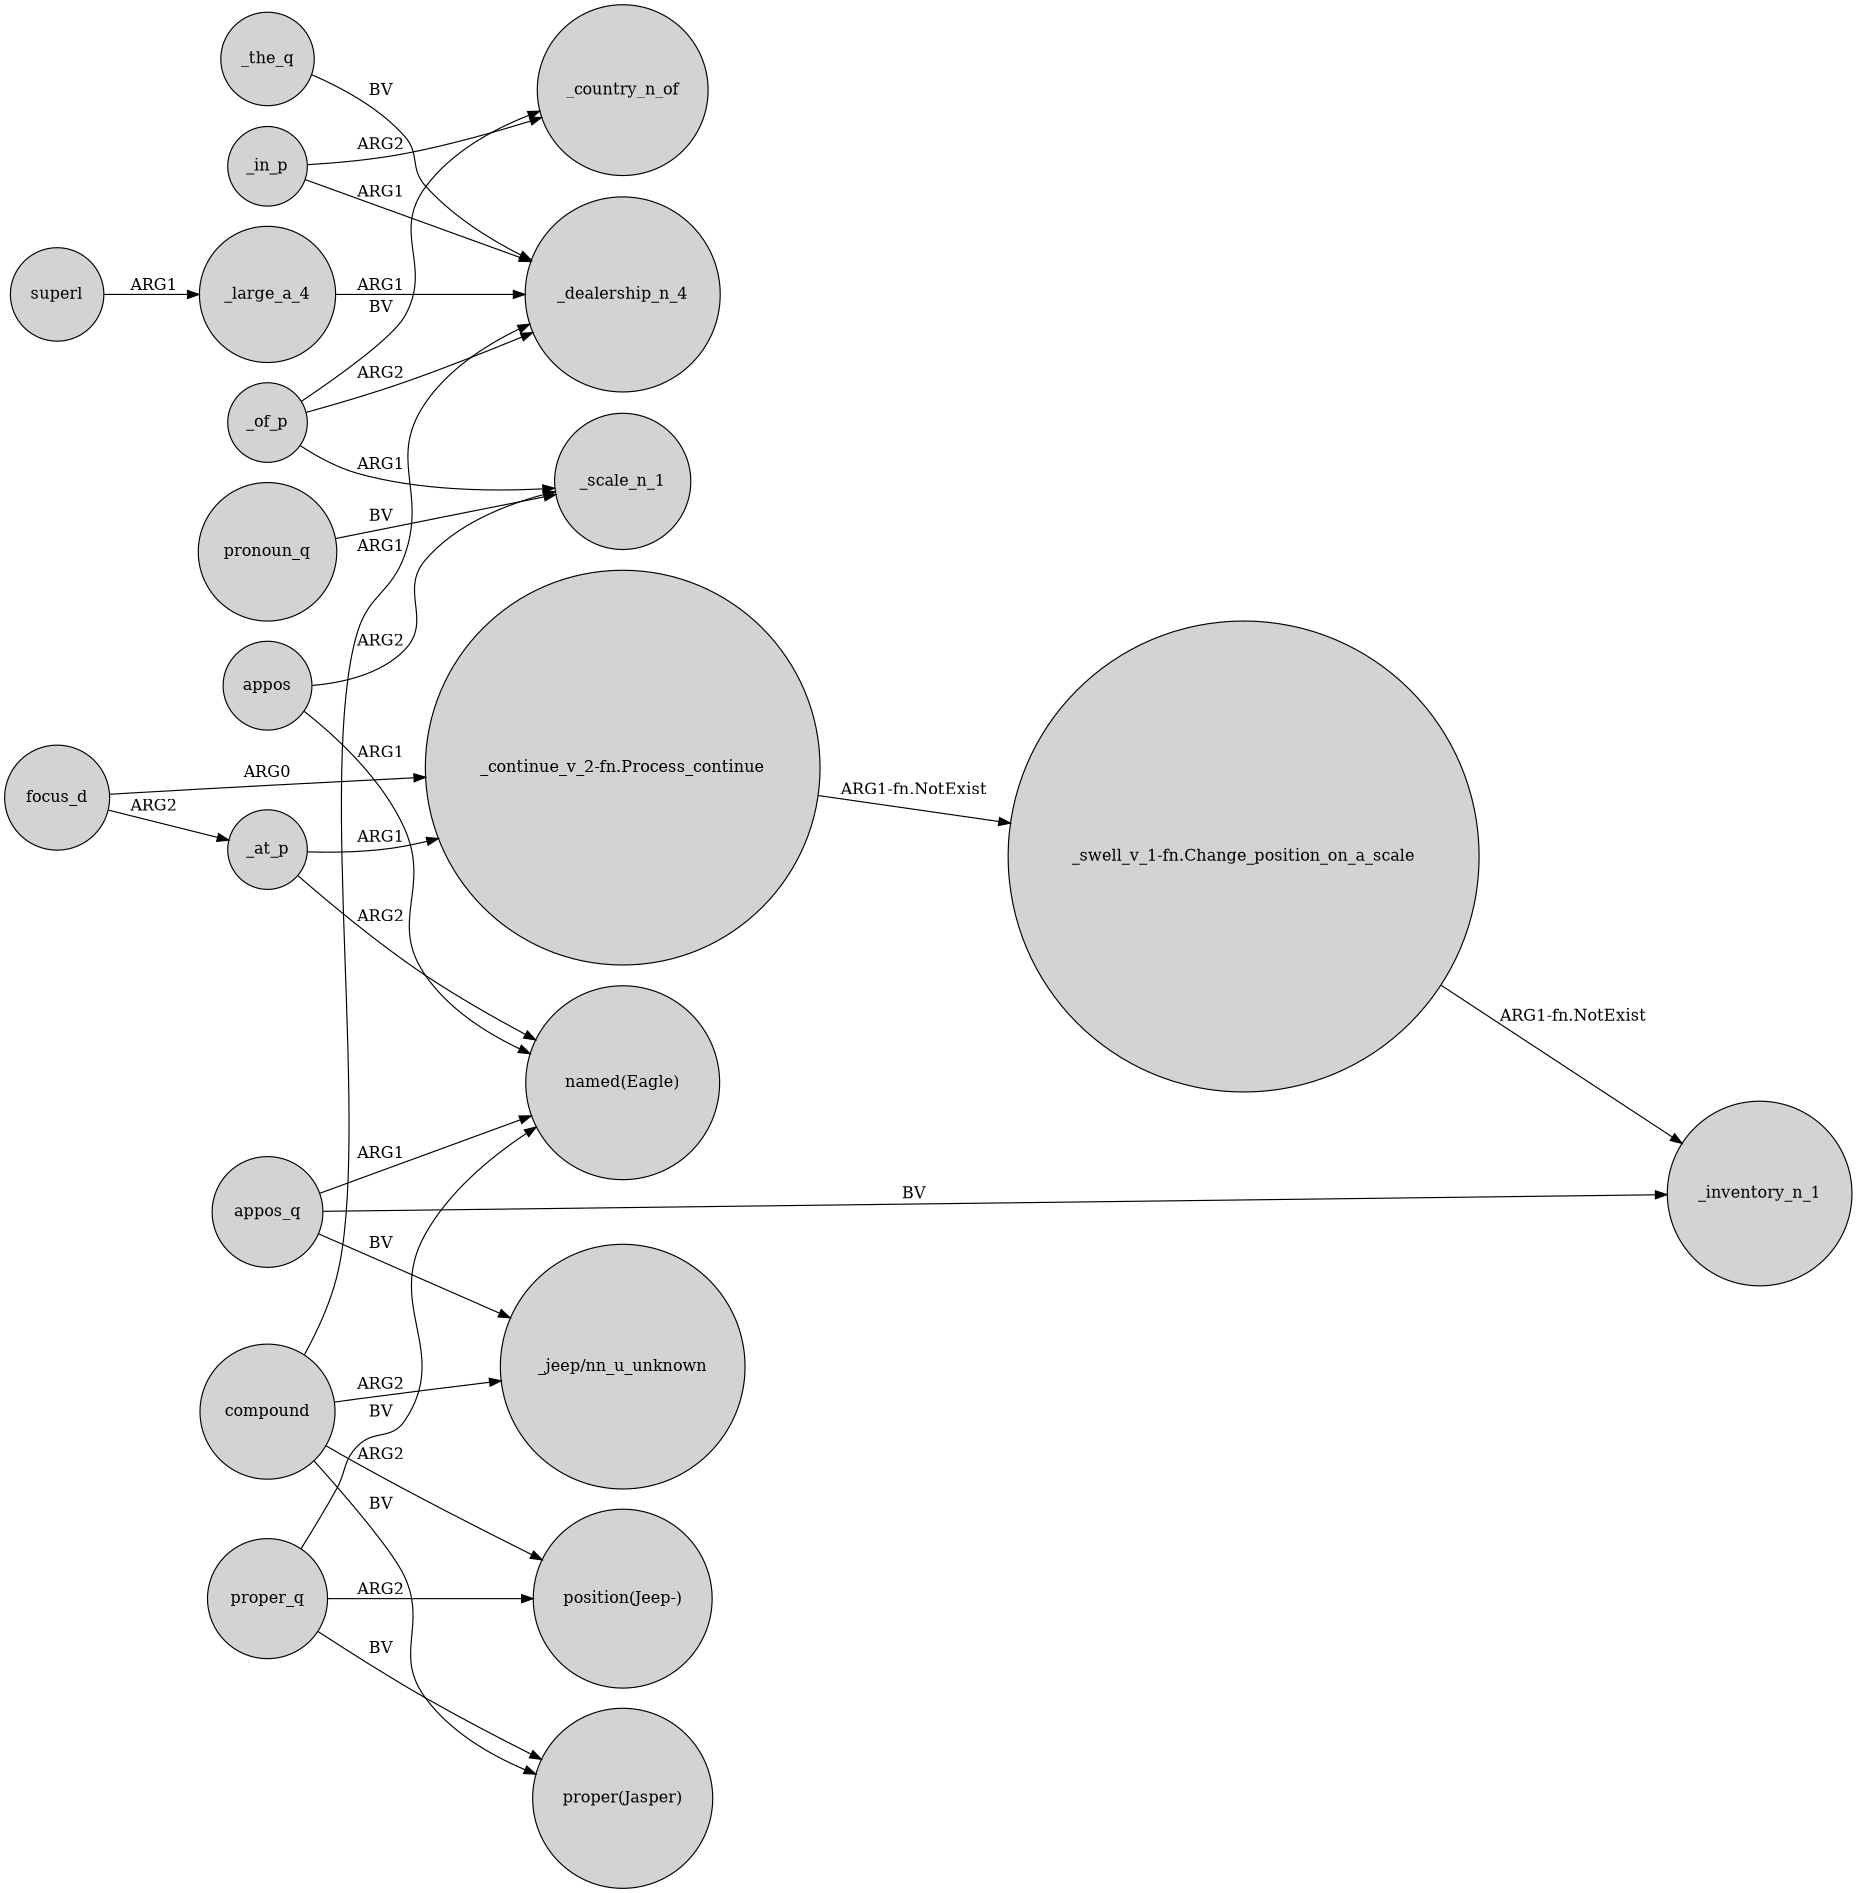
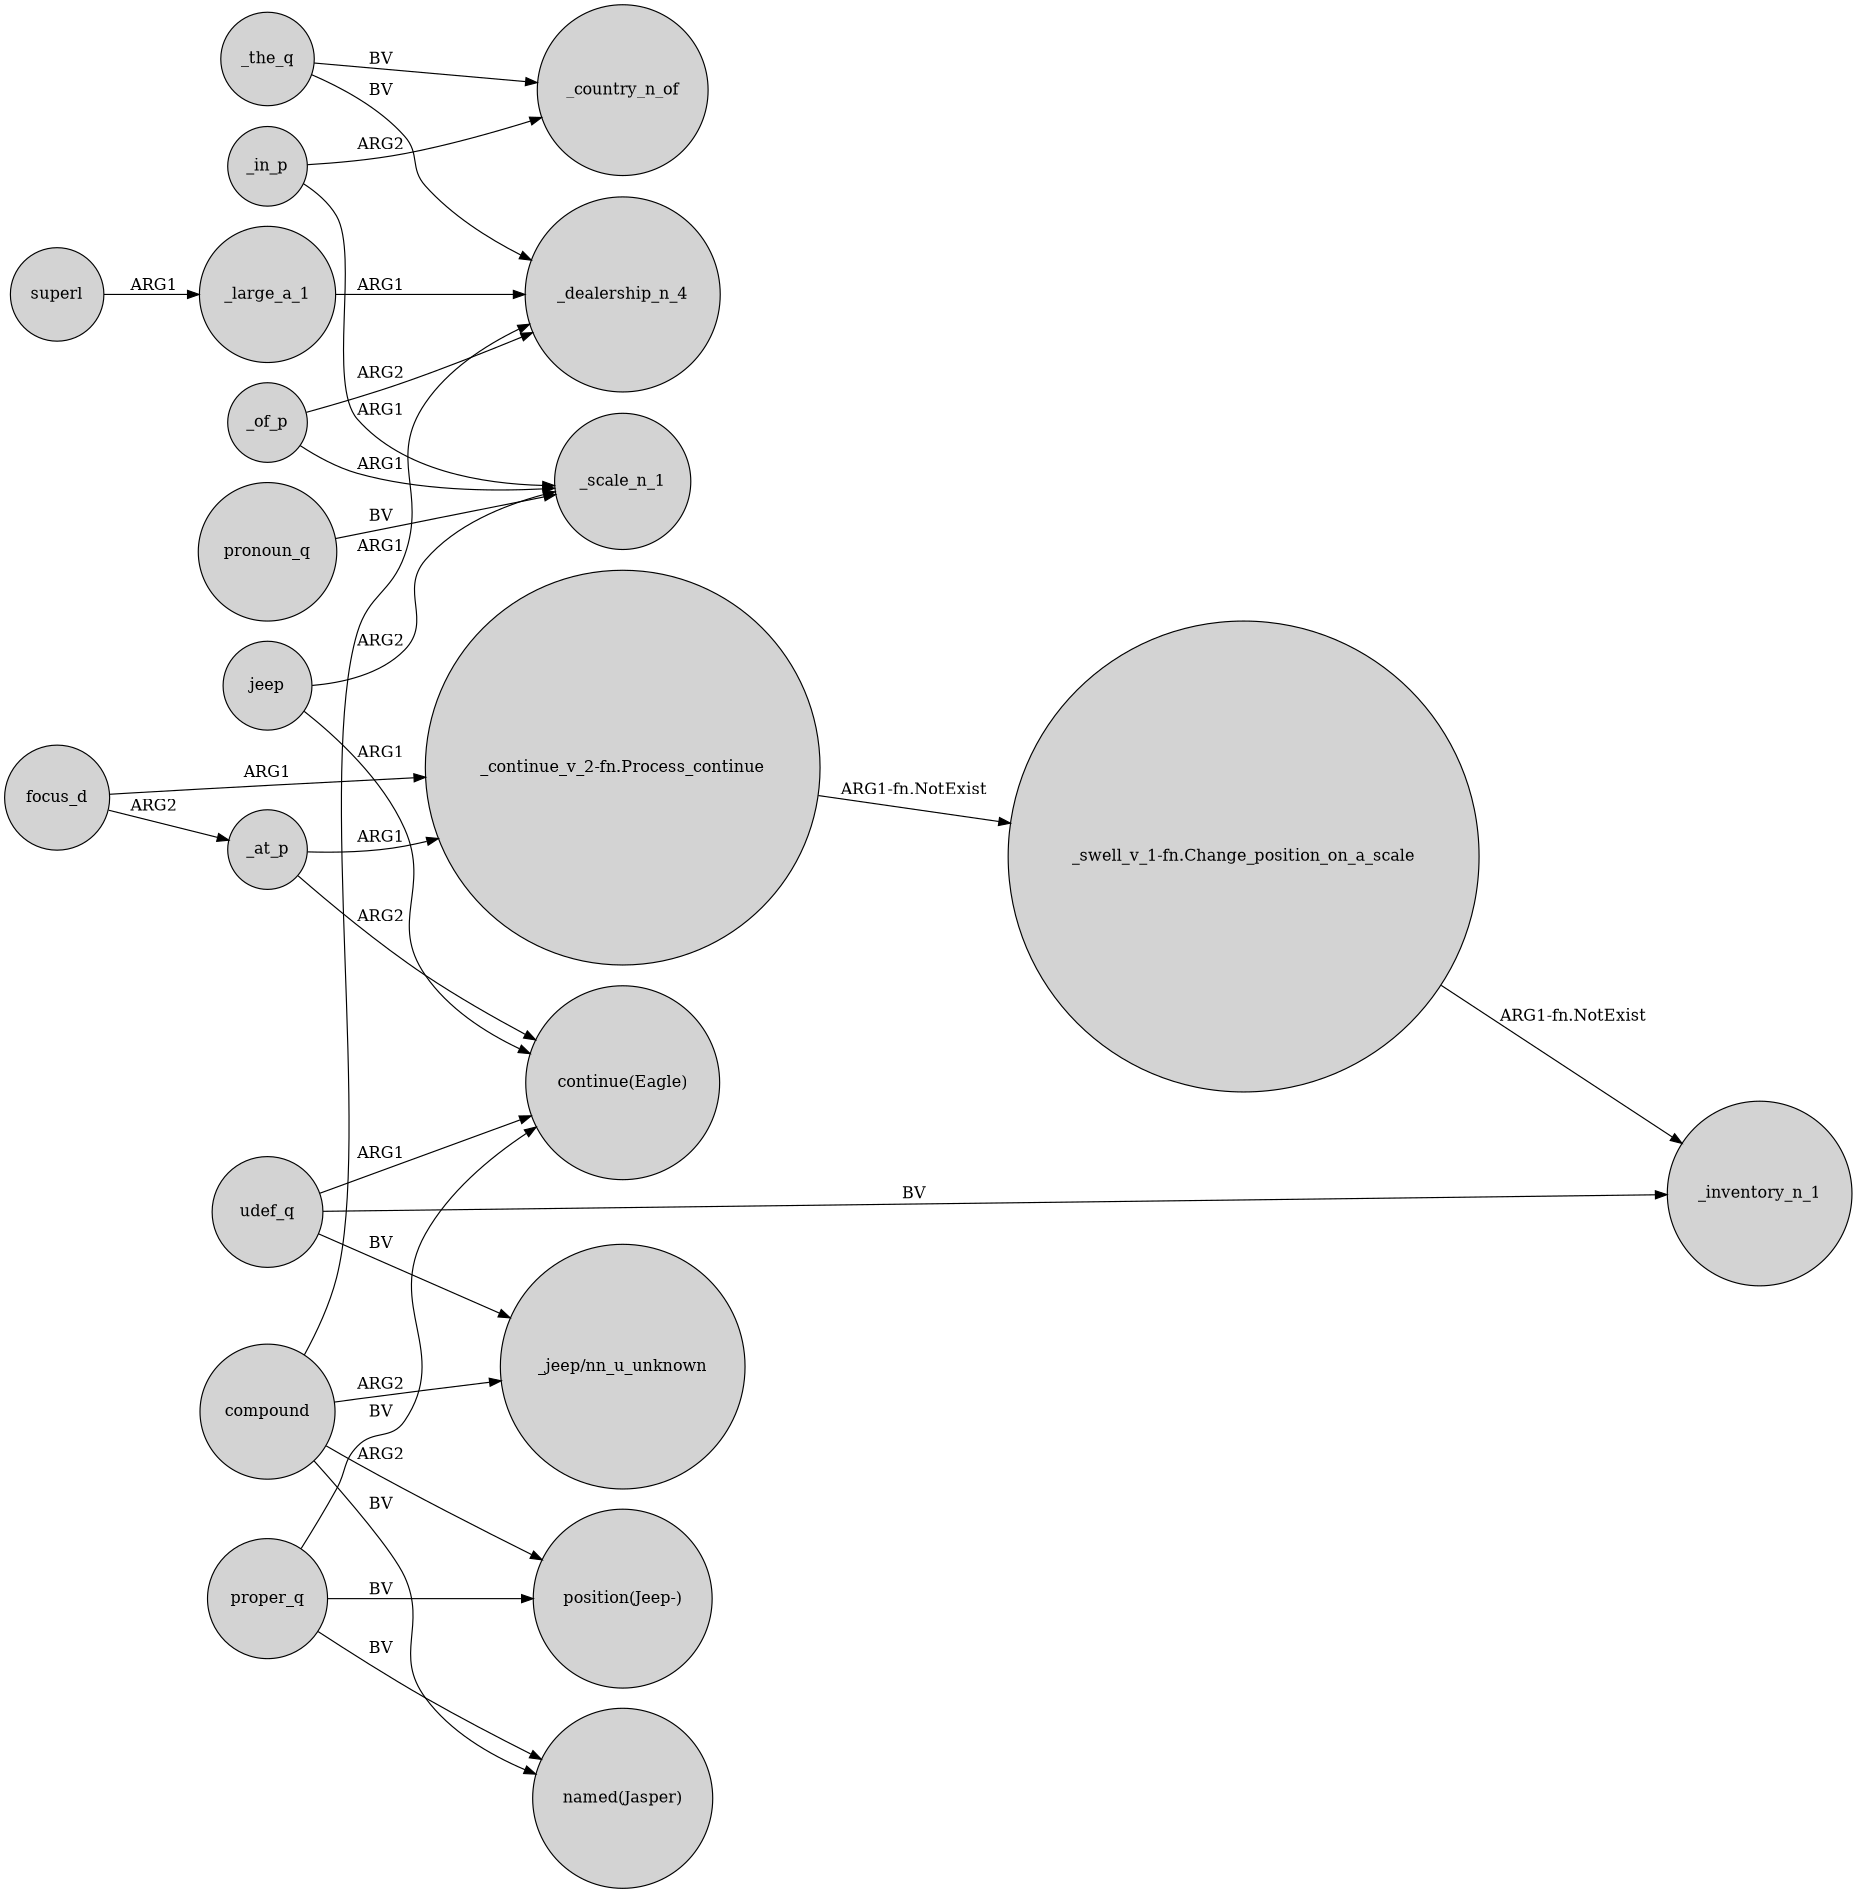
(402, 215) -> (346, 384)
(413, 255) -> (420, 72)
(268, 294) -> (268, 294)
(268, 686) -> (268, 686)
(268, 773) -> (268, 773)
(623, 1083) -> (623, 1083)
(268, 1212) -> (268, 1212)
(381, 1590) -> (381, 1590)
(623, 1798) -> (623, 1798)
